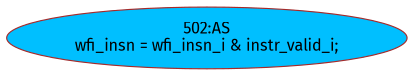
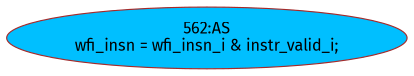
(207, 38) -> (207, 38)
